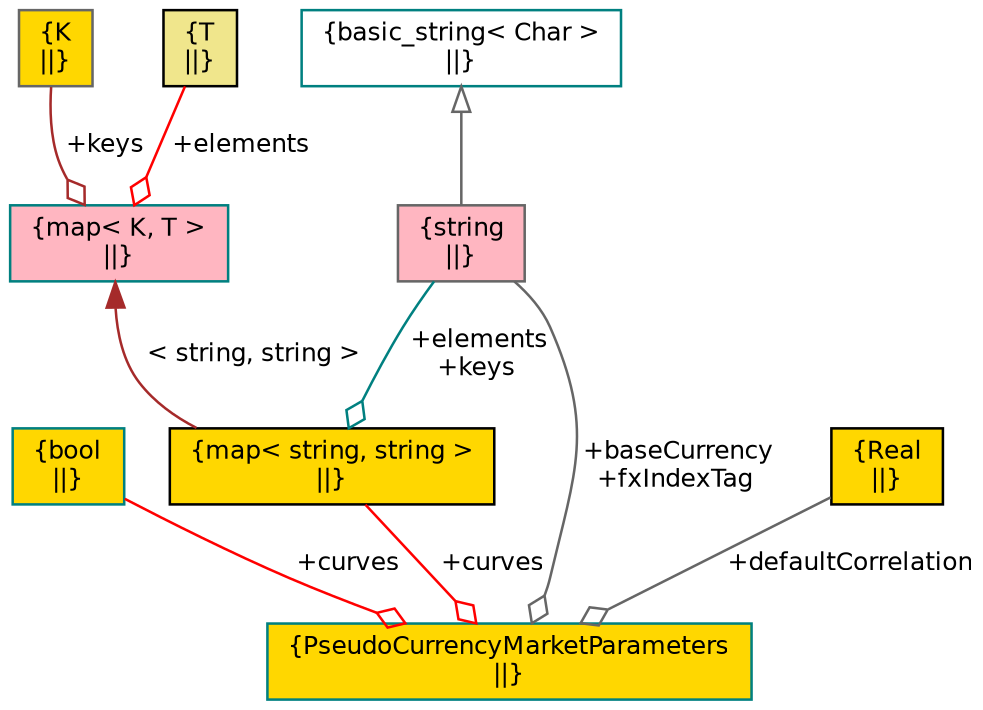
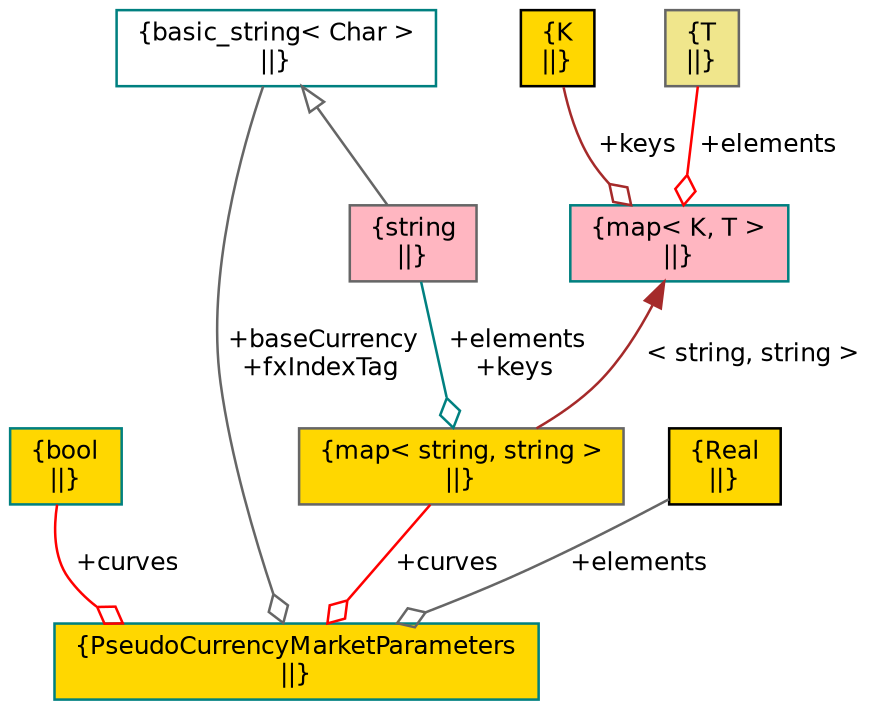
(56, 48) -> (558, 48)
(200, 48) -> (702, 48)
(577, 432) -> (217, 341)
(332, 466) -> (461, 466)
(847, 564) -> (636, 564)
